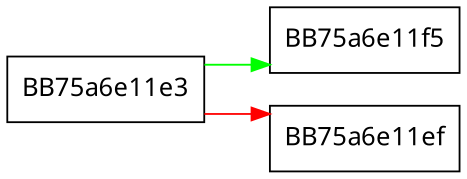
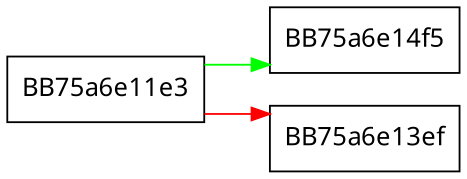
(365, 40) -> (365, 40)
(365, 139) -> (365, 139)
